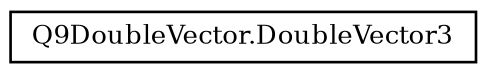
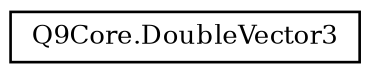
(243, 37) -> (185, 37)
